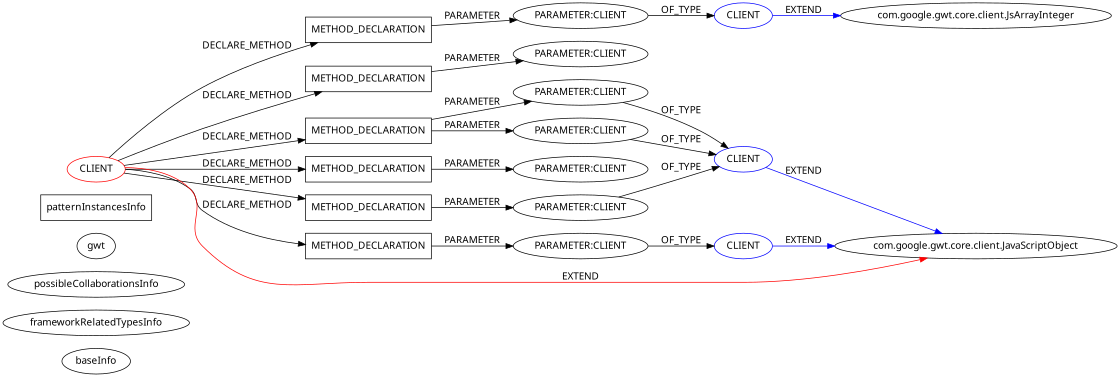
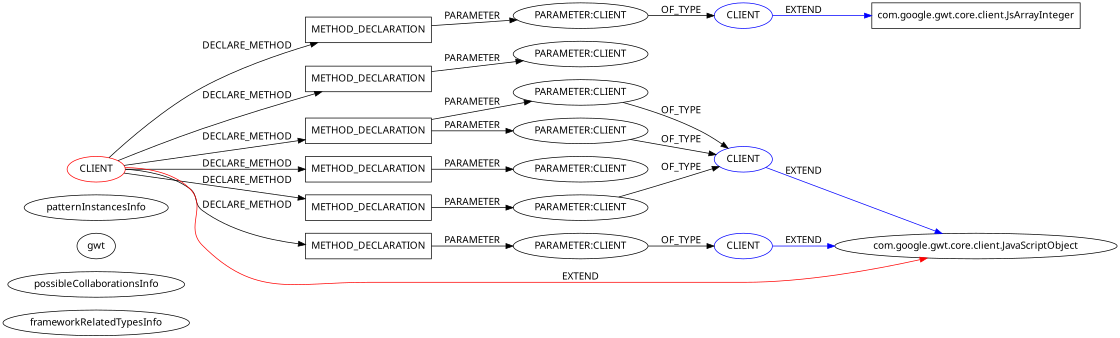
(976, 16) -> (976, 16)
(96, 208) -> (96, 208)
(96, 361) -> none
